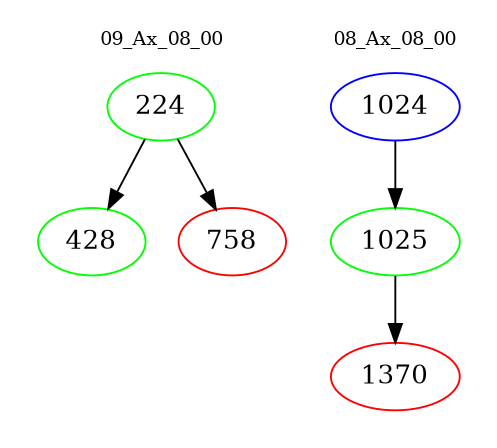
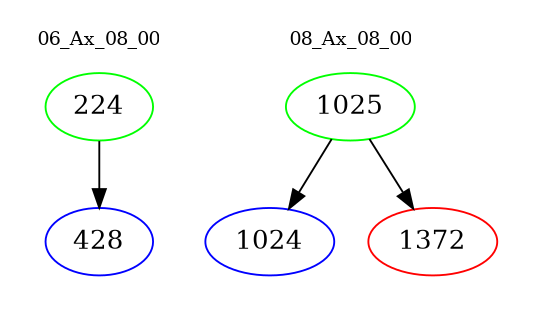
(162, 40) -> (99, 40)
(395, 165) -> (315, 166)
(92, 242) -> (99, 242)
(232, 242) -> none
(395, 377) -> (433, 242)
